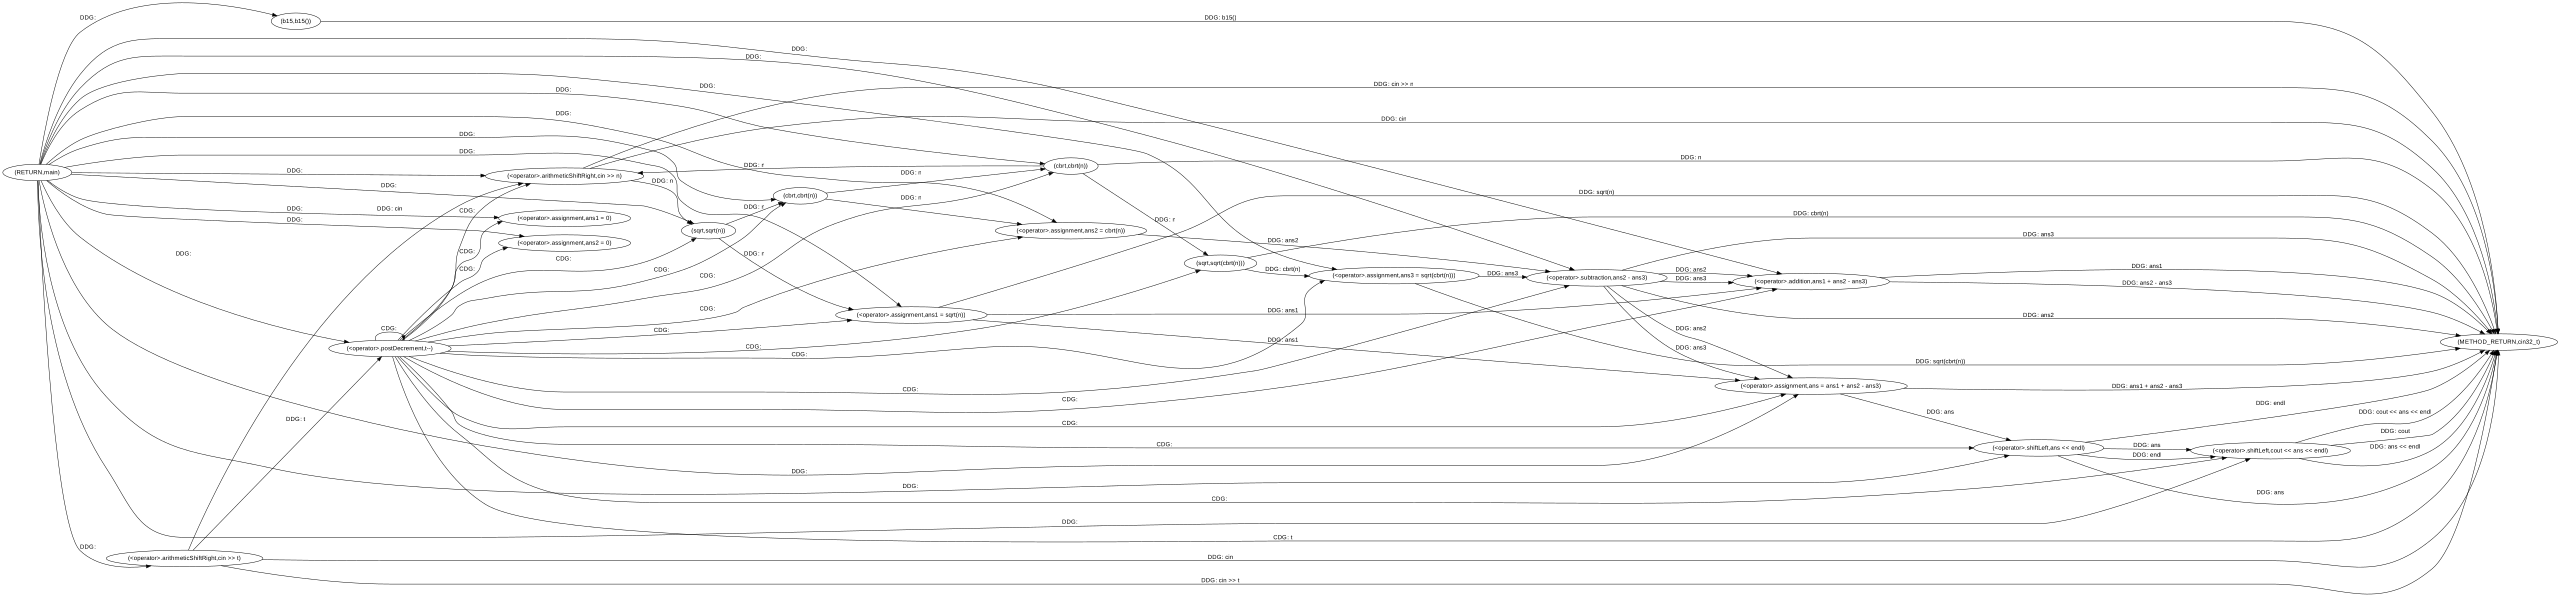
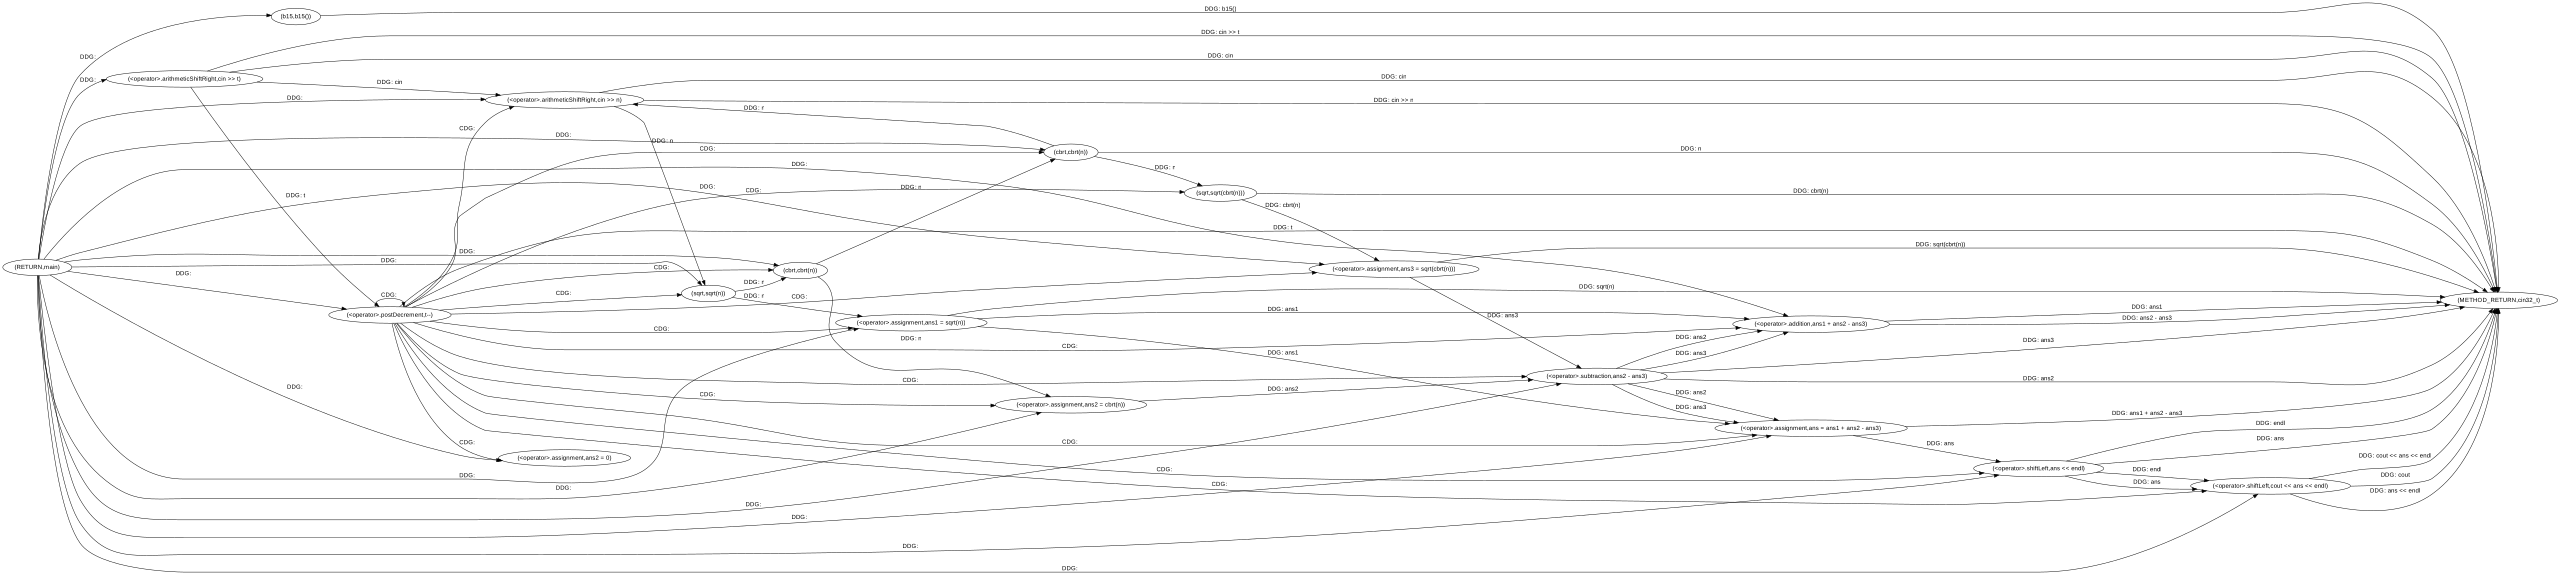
(565, 218) -> none
(1283, 538) -> (1283, 228)
